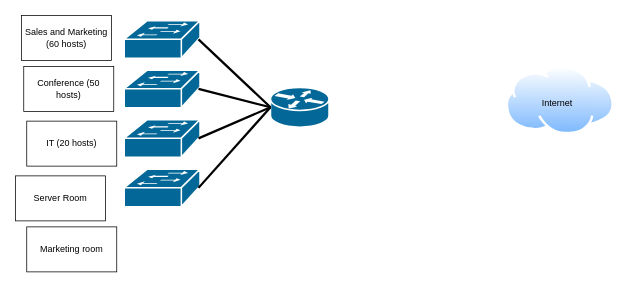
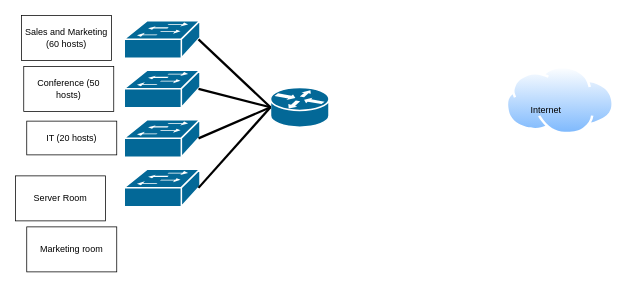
(560, 106) -> (549, 114)
(72, 144) -> (72, 138)
